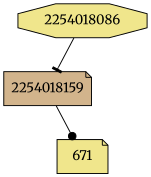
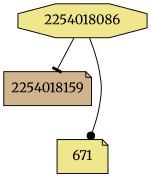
(63, 119) -> (101, 85)
